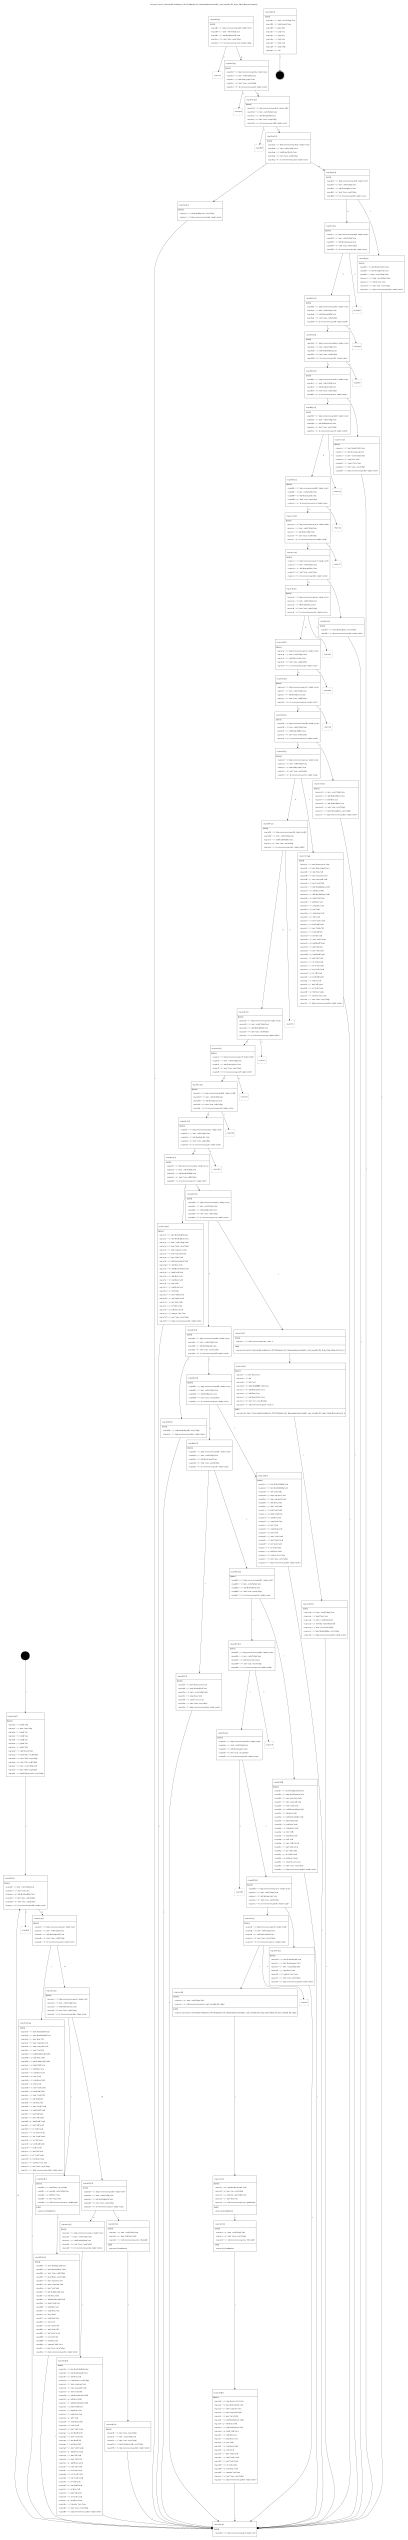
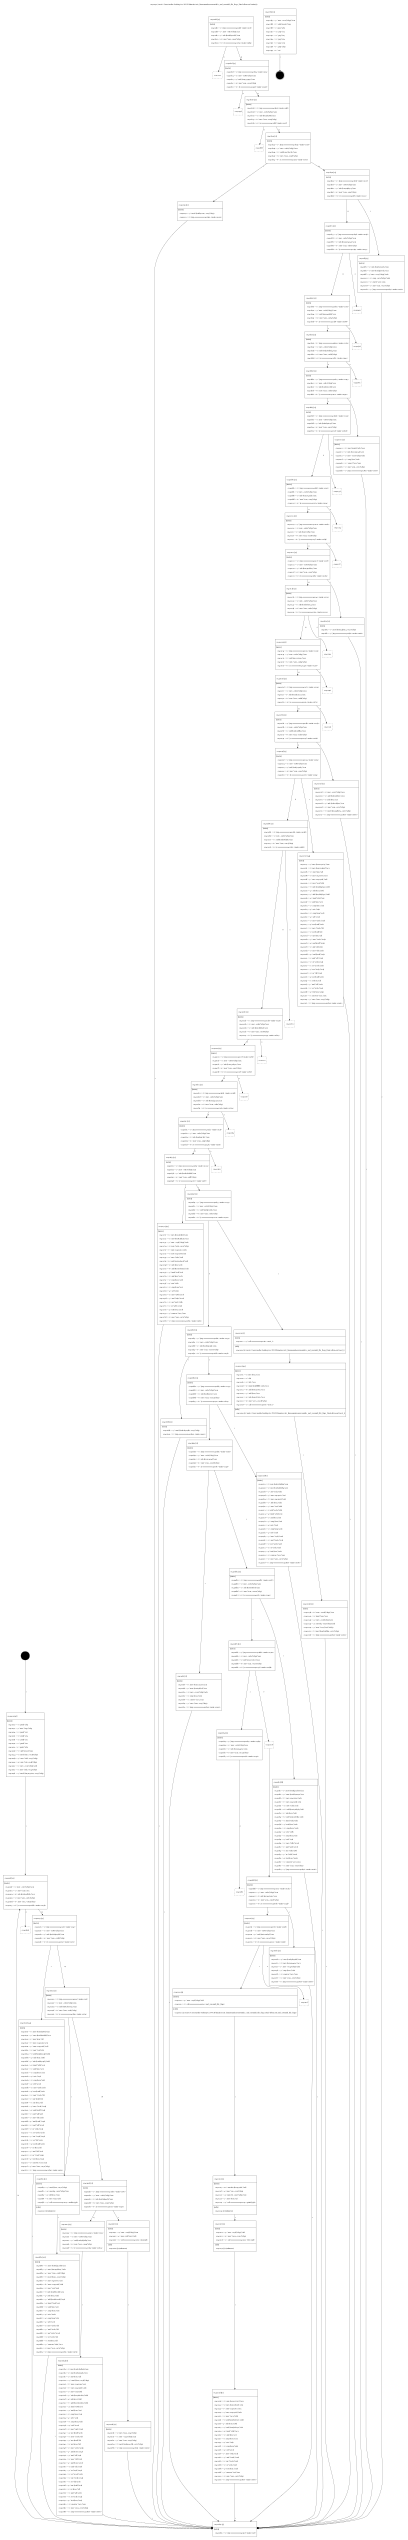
(254, 1818) -> (269, 1812)
